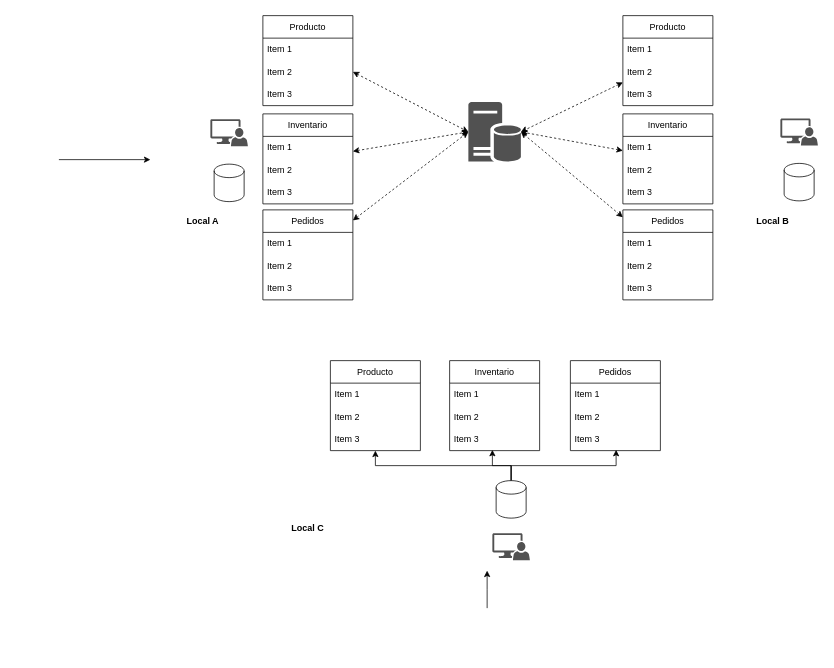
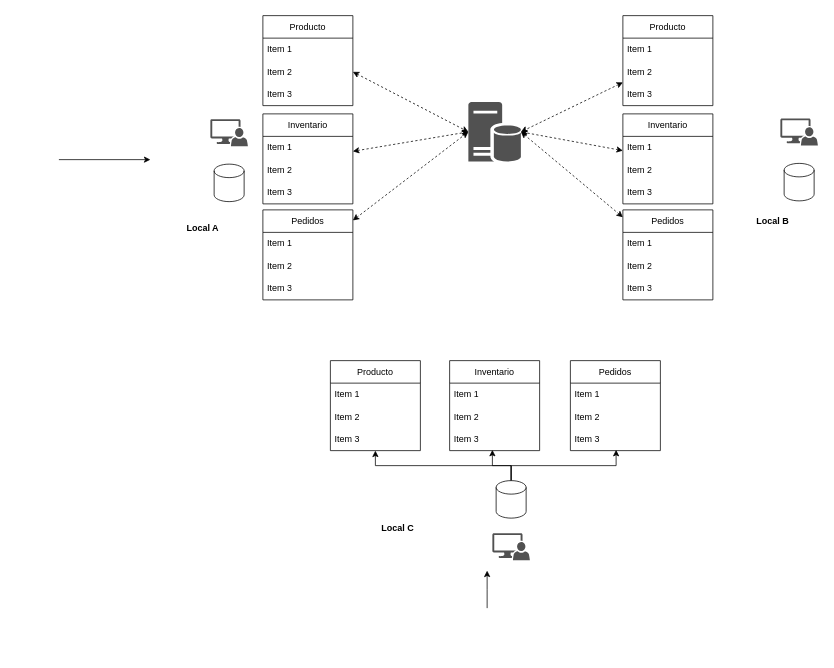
(203, 221) -> (203, 228)
(308, 528) -> (398, 528)
